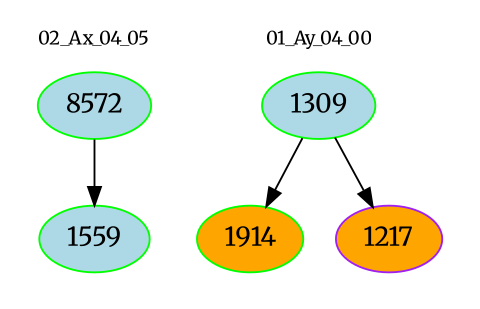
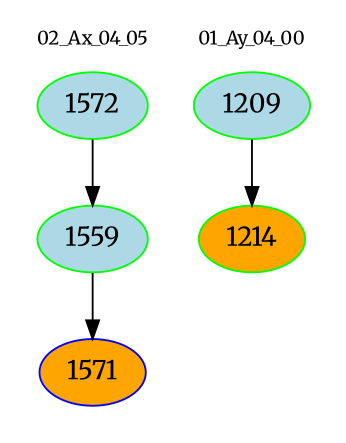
(94, 106) -> (93, 106)
(319, 106) -> (252, 106)
(250, 239) -> (252, 239)
(389, 239) -> none
none -> (93, 372)
